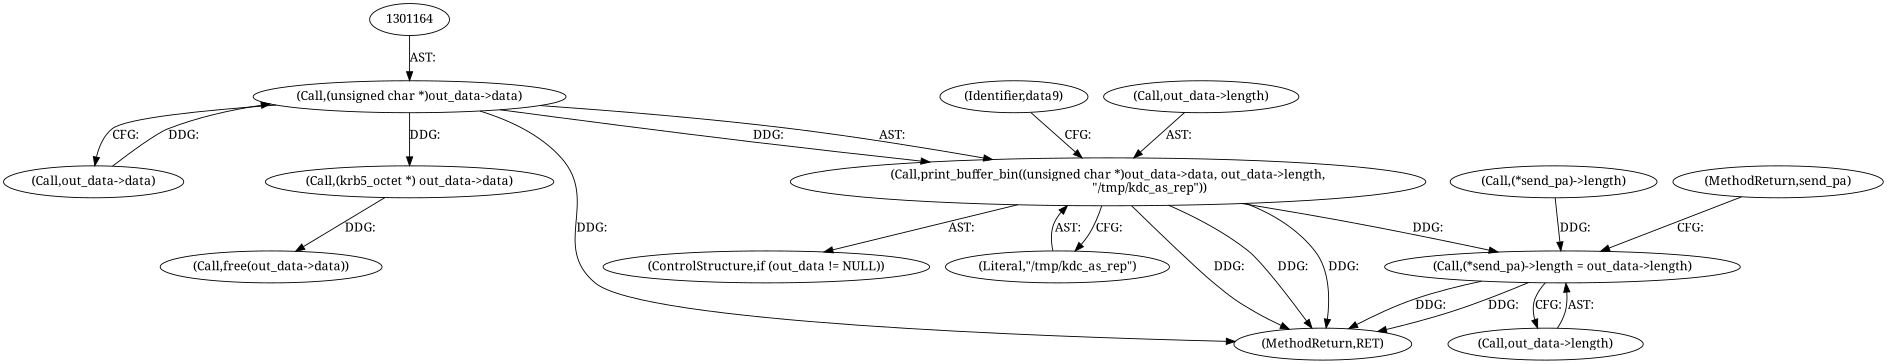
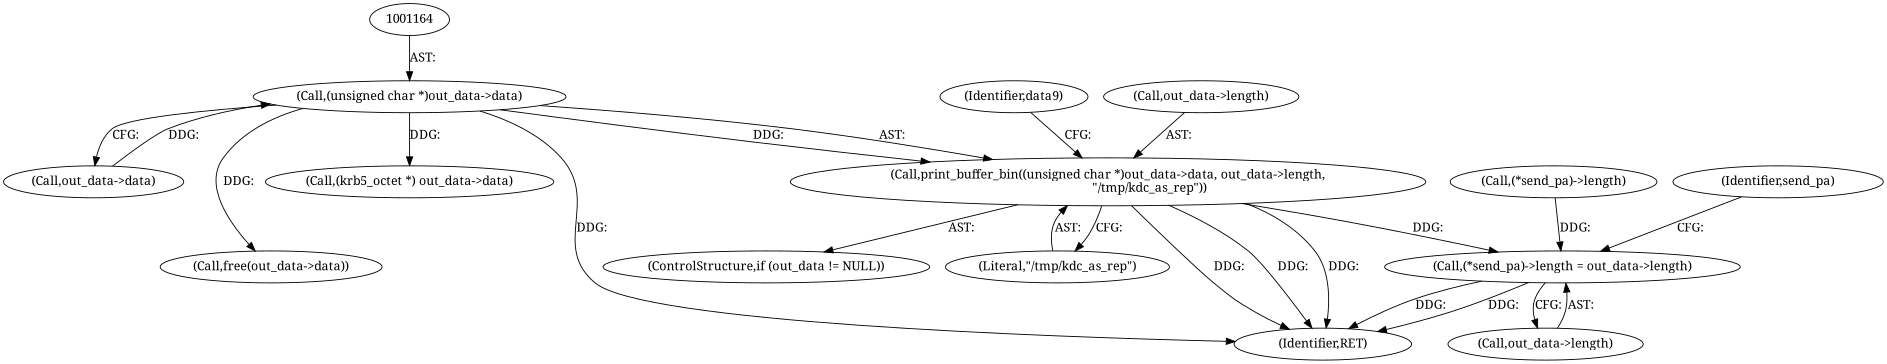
(410, 20) -> (410, 20)
(1778, 182) -> (1778, 182)
(344, 222) -> (223, 159)
(1323, 344) -> (1323, 344)
